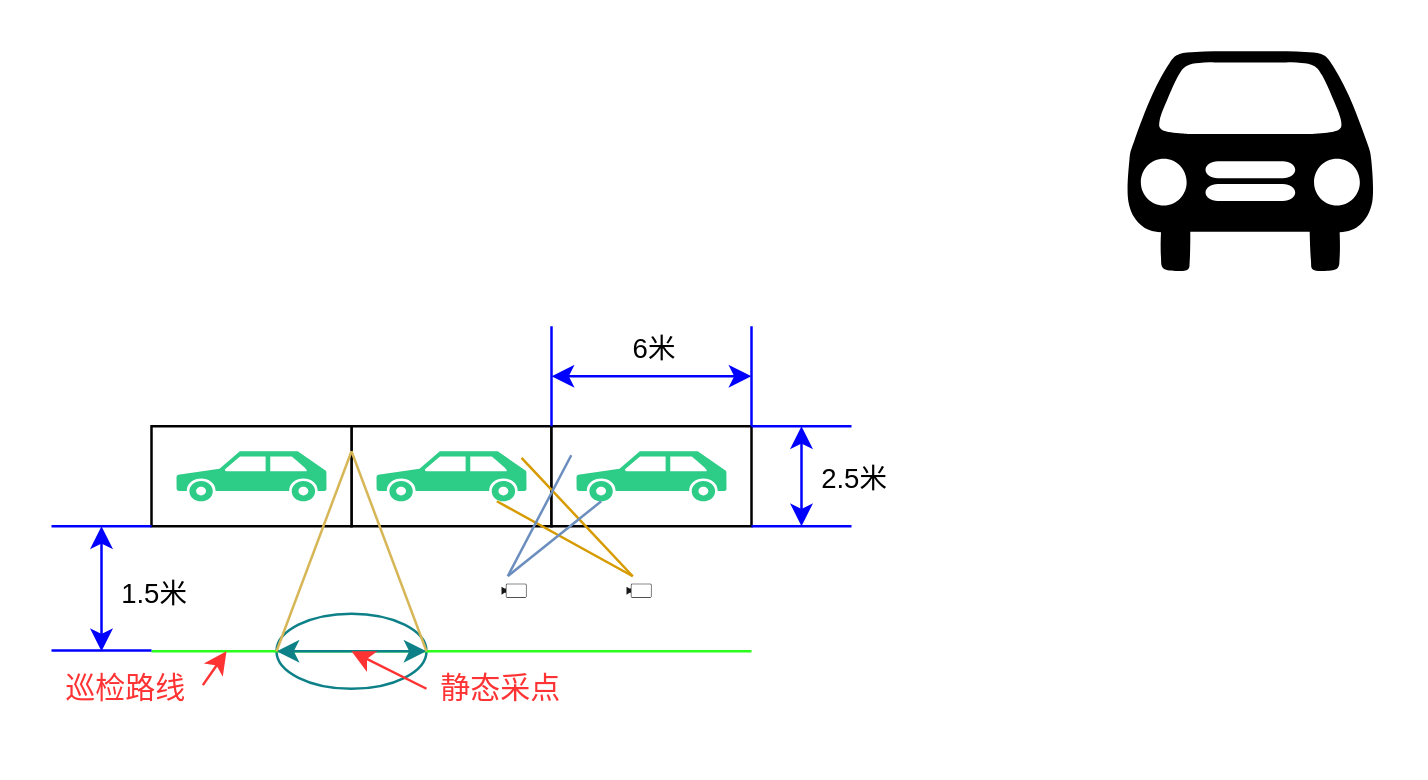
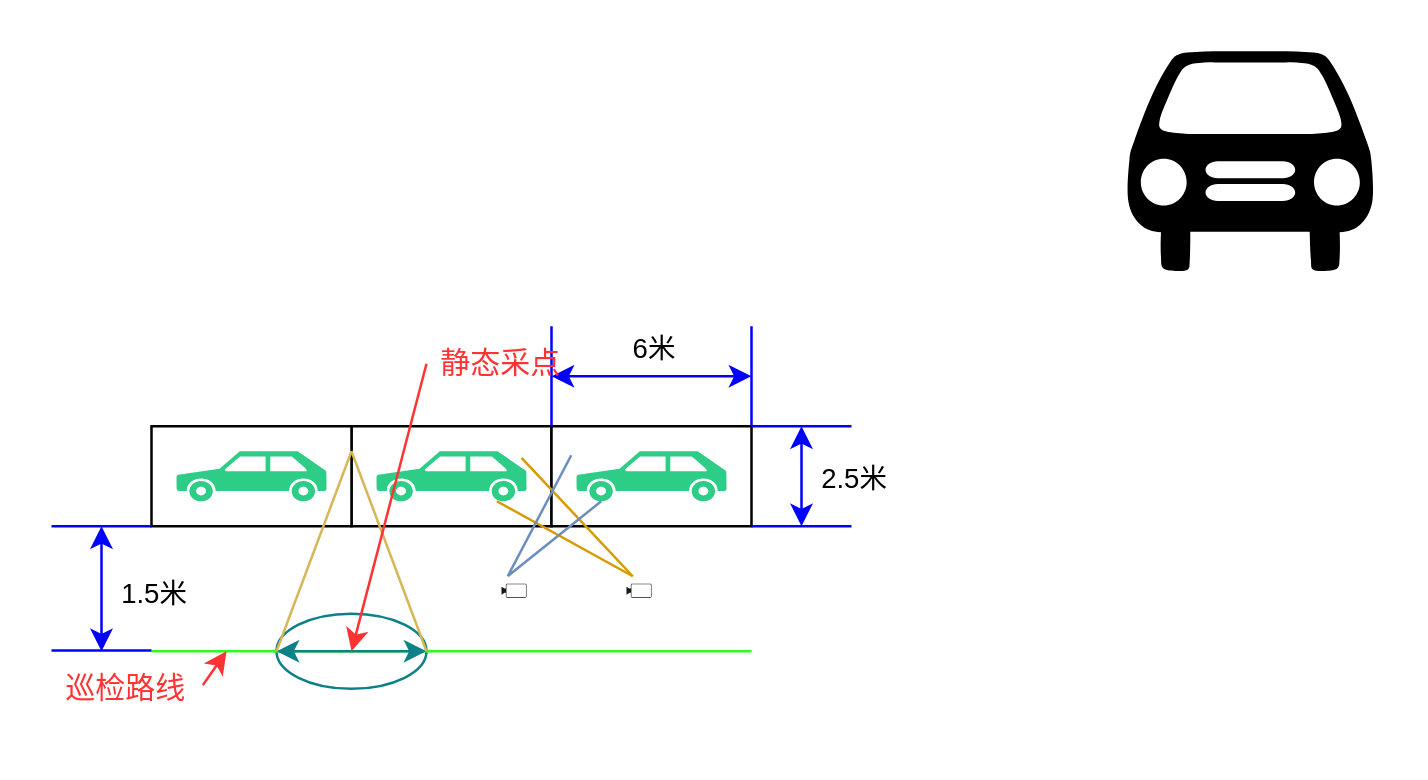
(501, 689) -> (501, 364)
